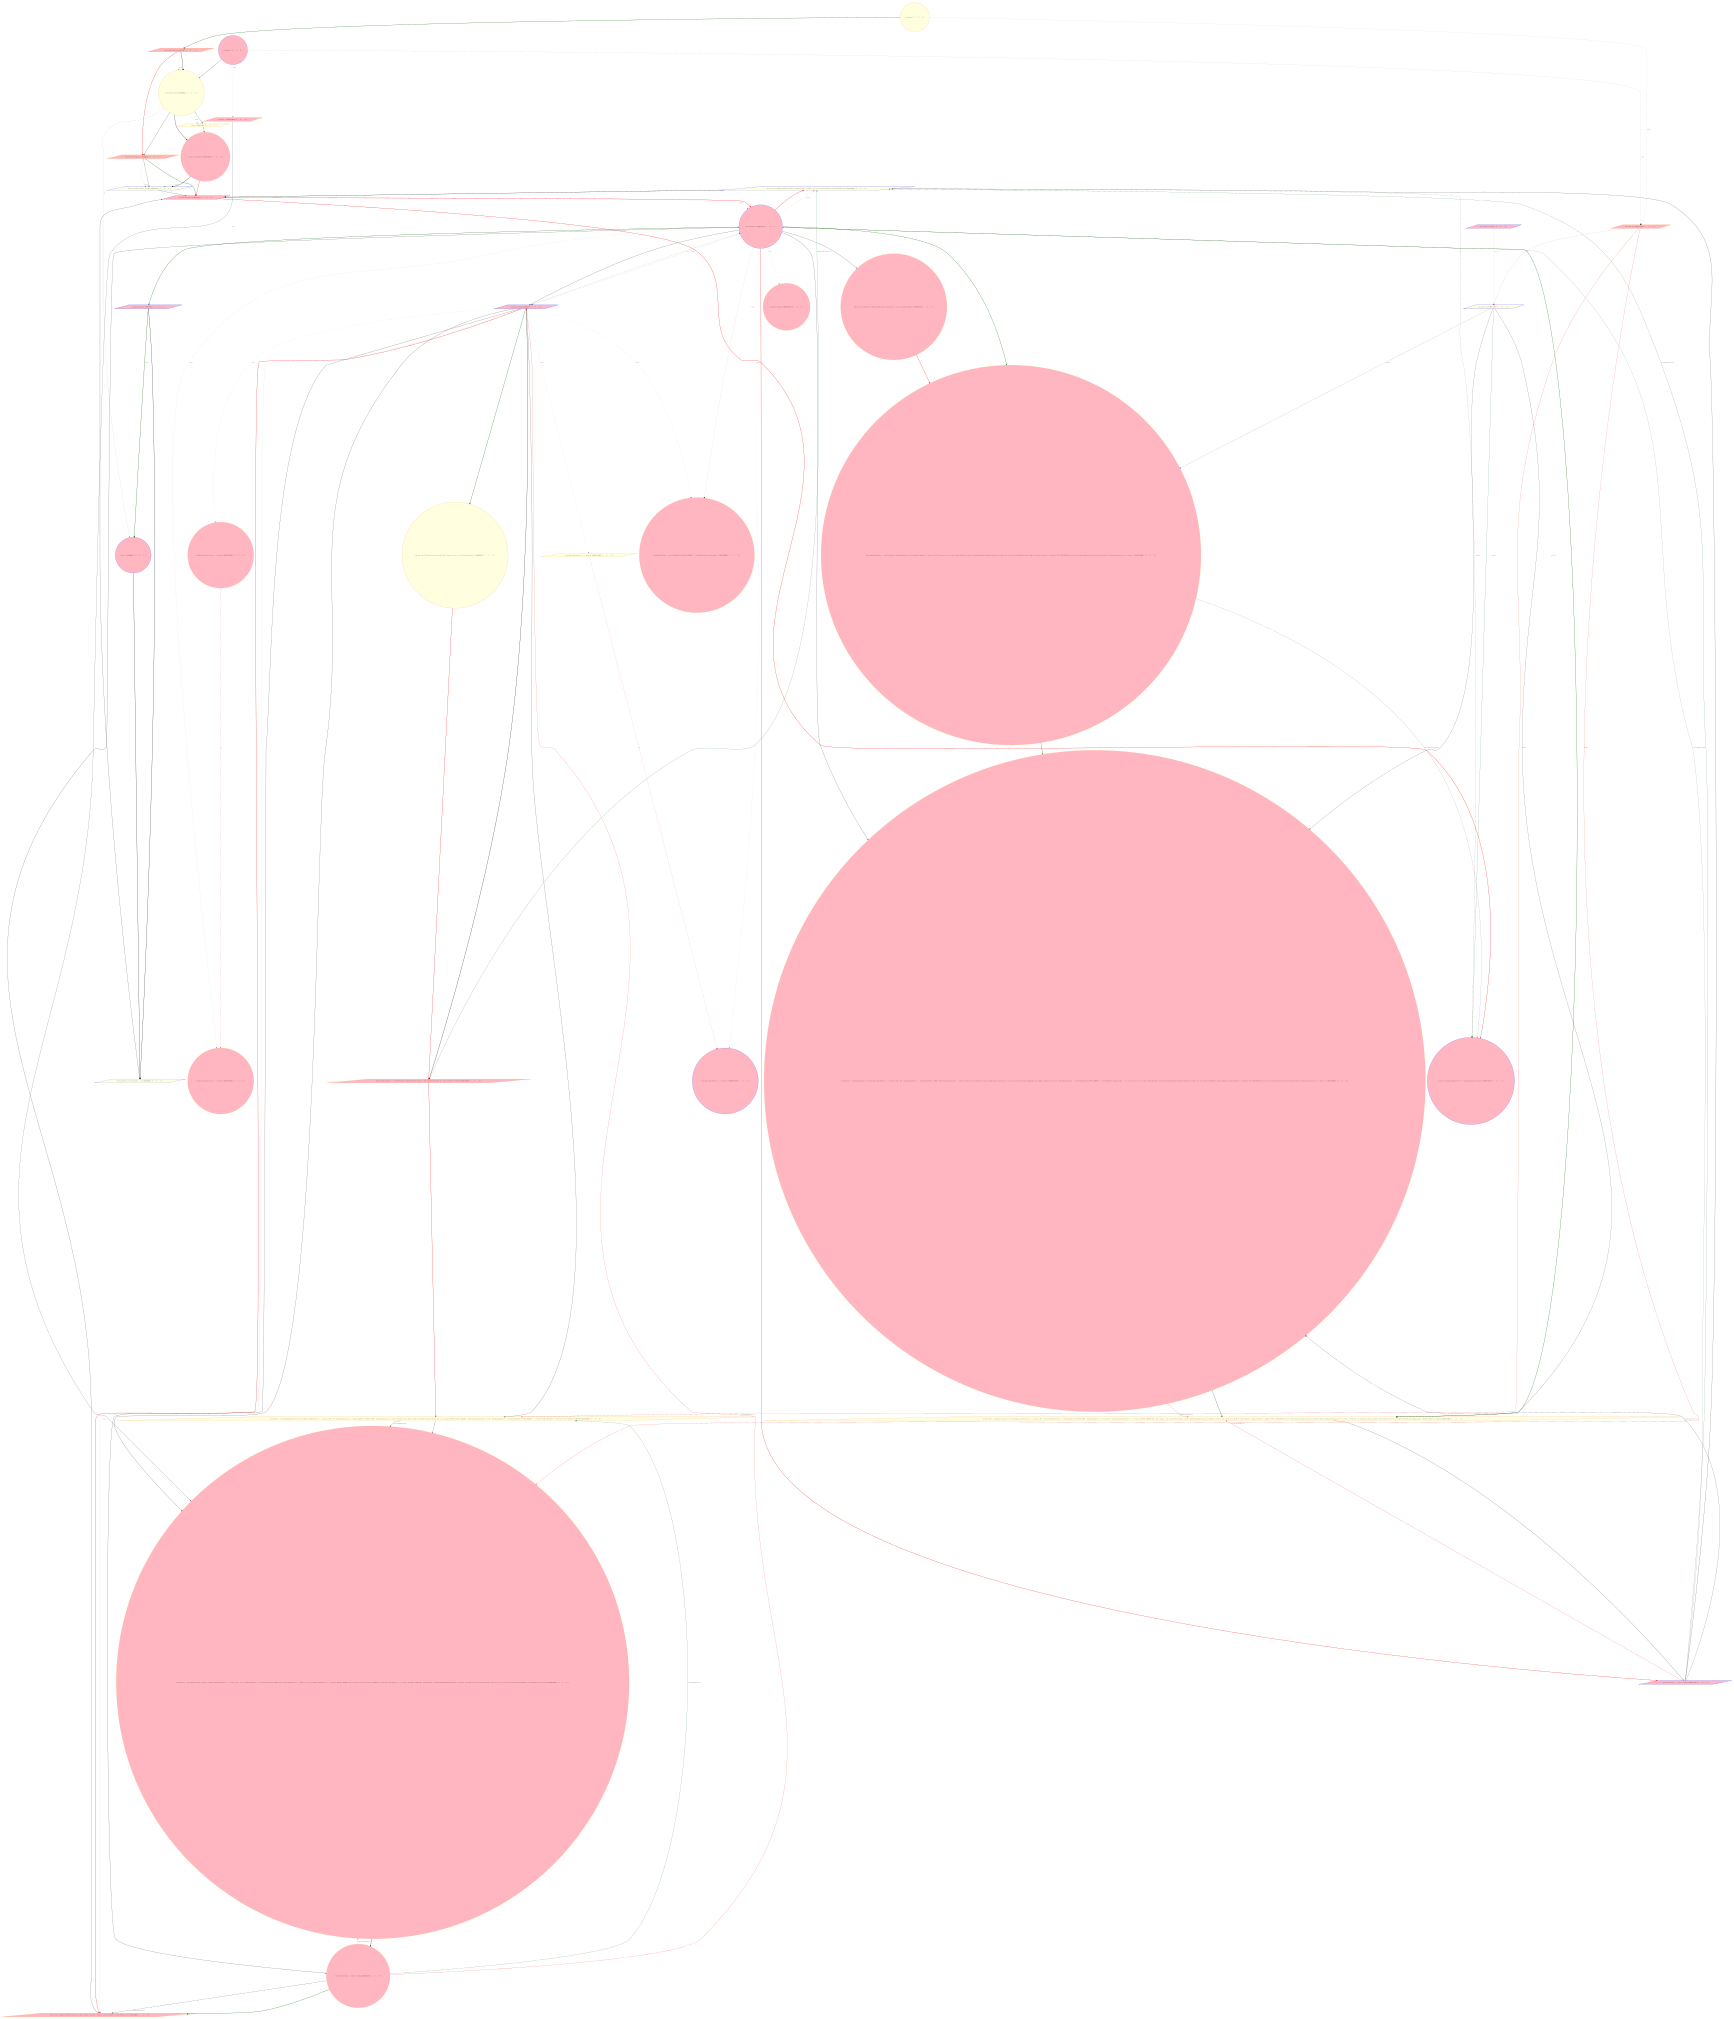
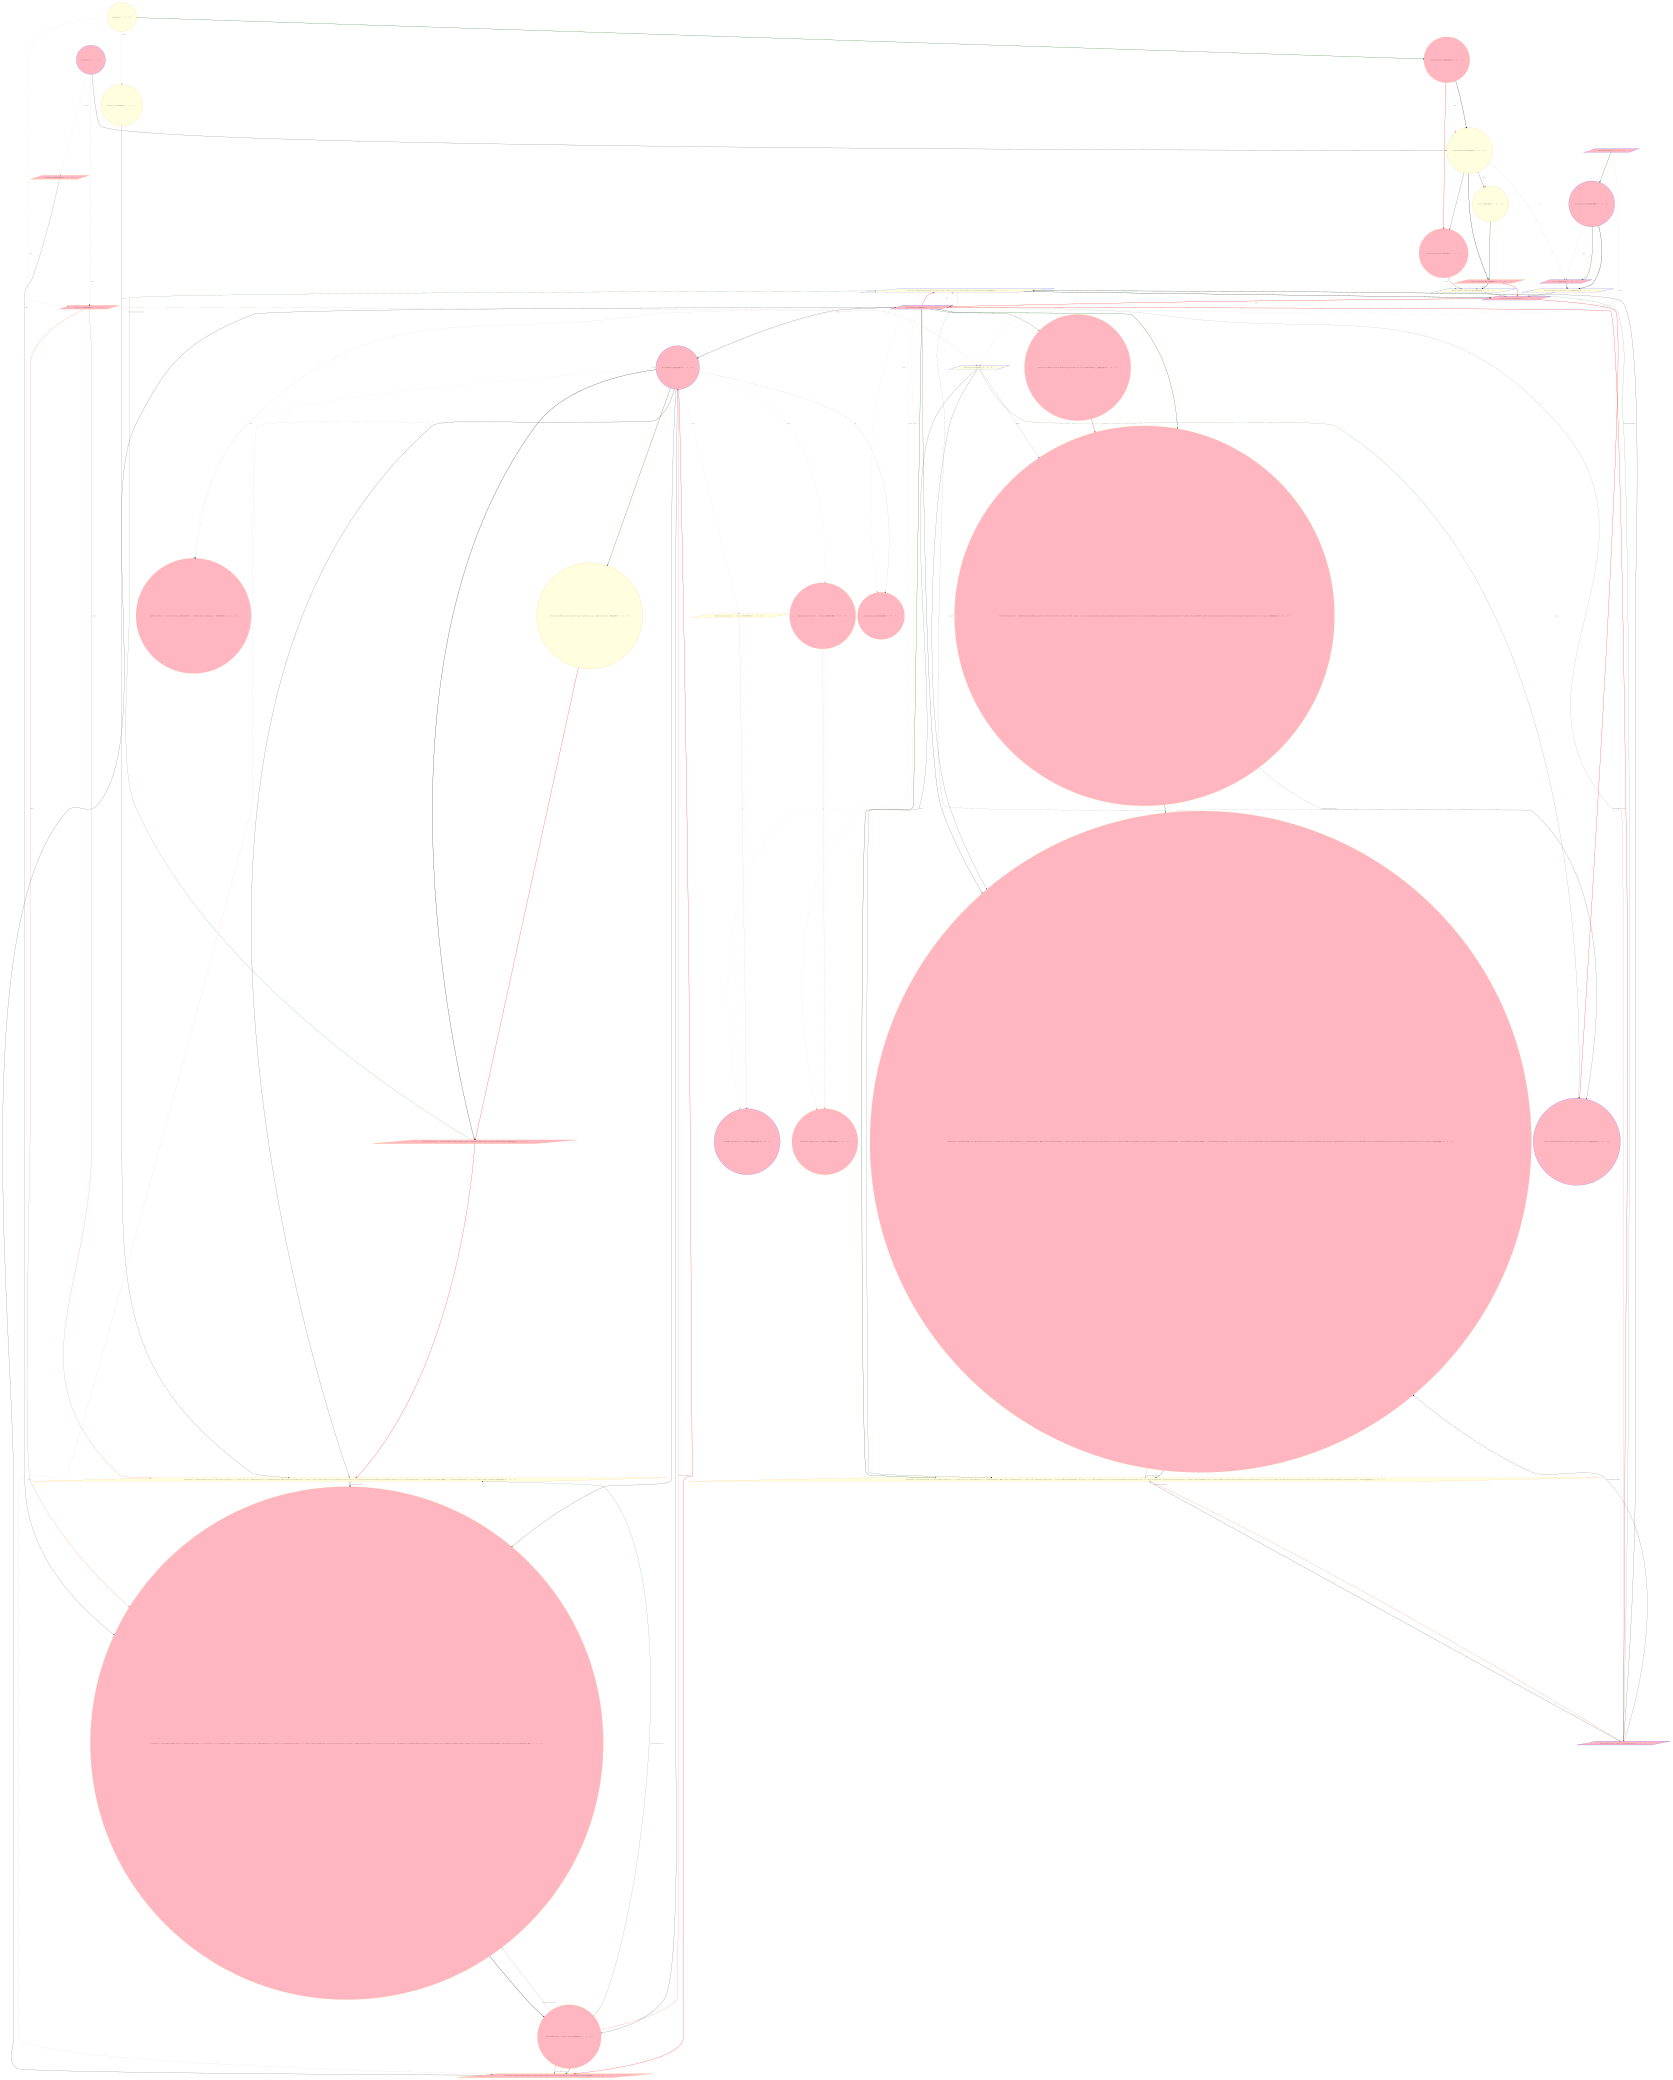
(180, 50) -> (1447, 60)
none -> (122, 105)
(204, 125) -> (1491, 204)
(143, 157) -> (1444, 253)
(205, 157) -> (1489, 281)
(172, 177) -> none
(761, 227) -> (922, 307)
(428, 234) -> (1605, 167)
(635, 268) -> (858, 428)
(148, 307) -> (1592, 204)
(526, 307) -> (678, 368)
(133, 555) -> (1566, 281)
